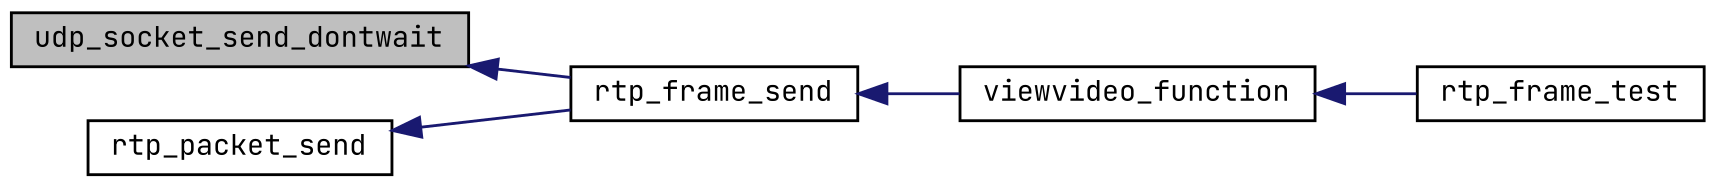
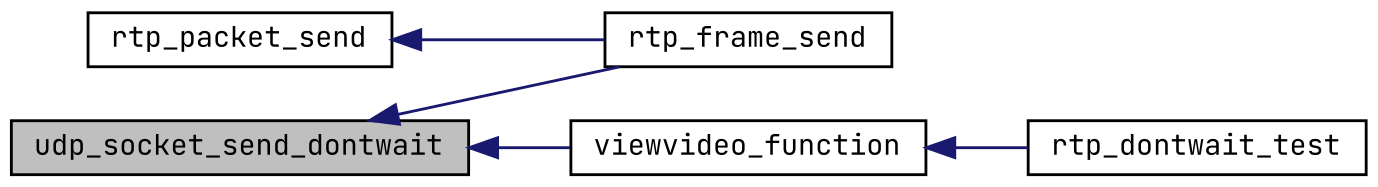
(923, 94) -> (534, 148)
(1561, 94) -> (1197, 148)
